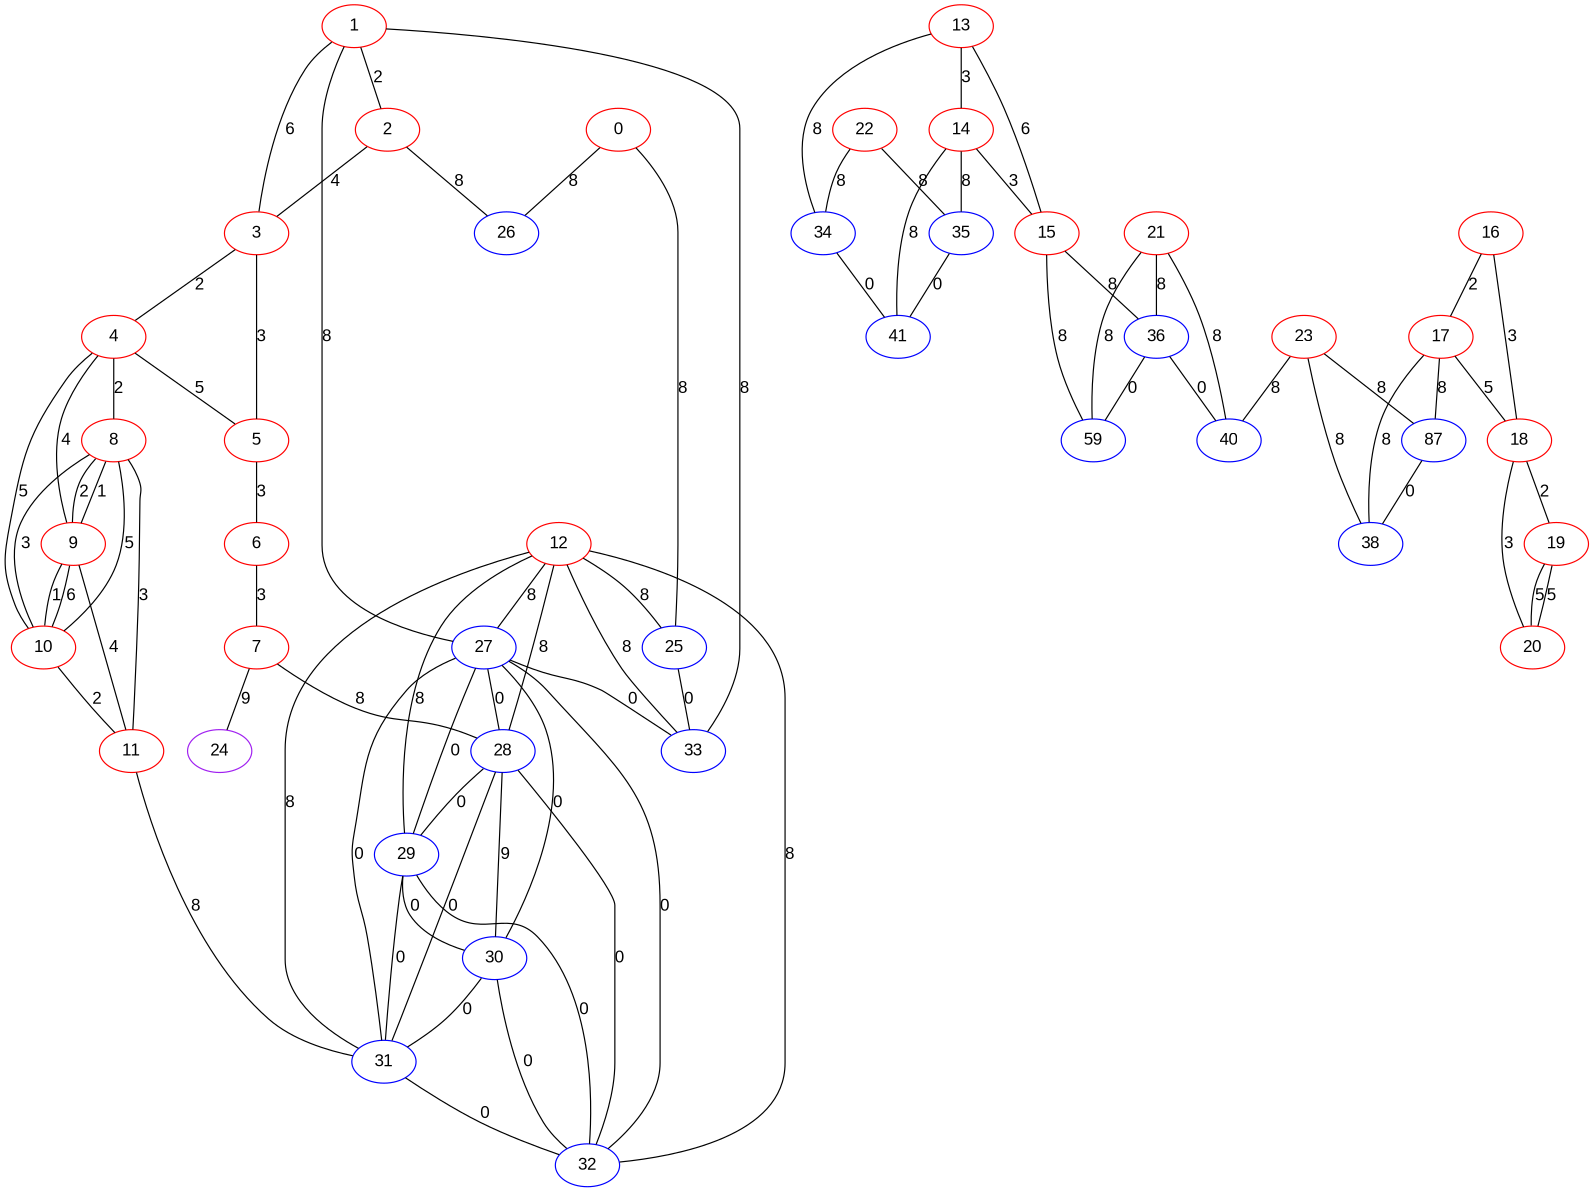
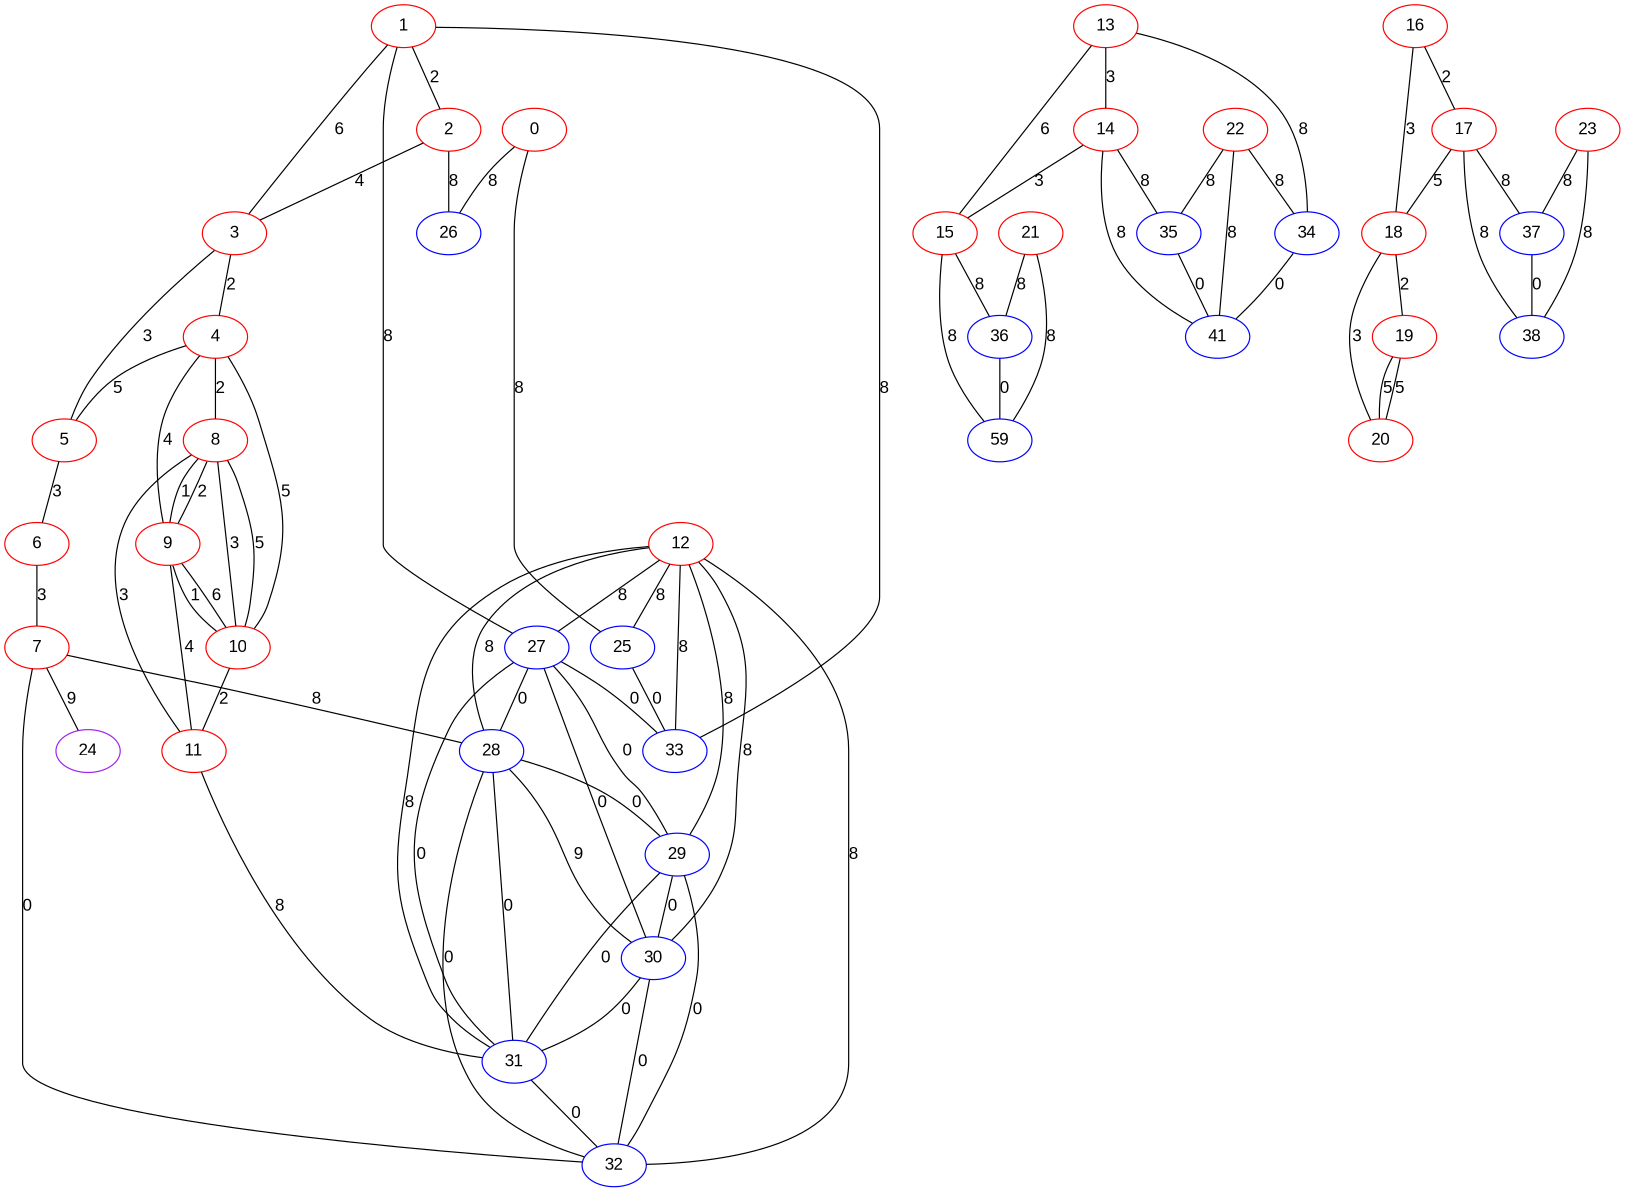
none -> (1227, 233)
(1229, 440) -> none
(1434, 440) -> (1532, 233)
none -> (740, 755)
(659, 886) -> (101, 1103)
